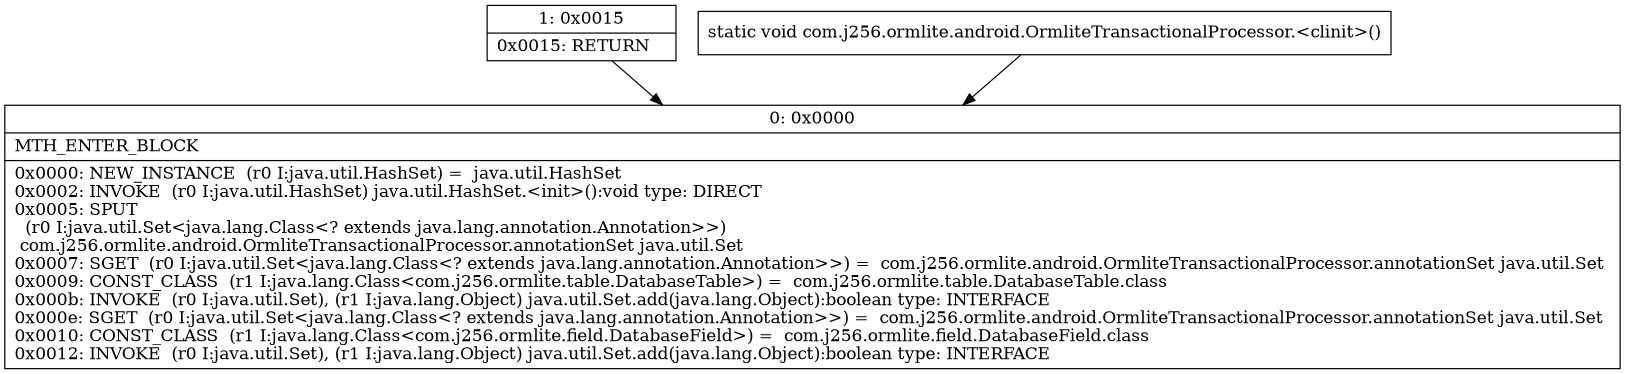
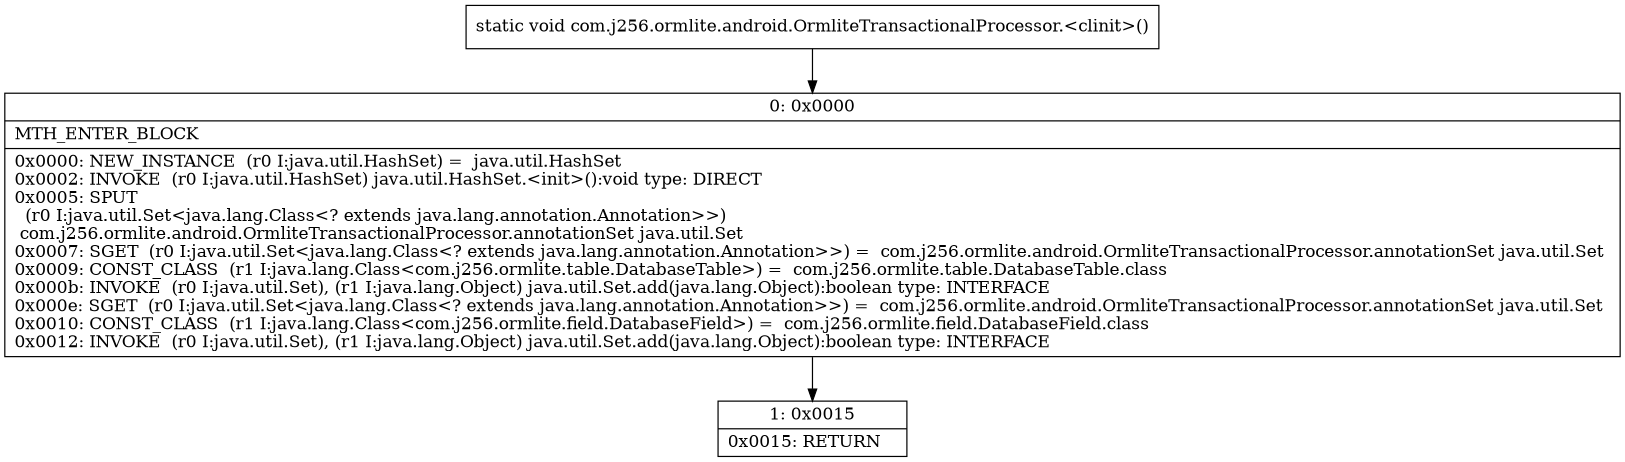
(633, 79) -> (812, 373)
